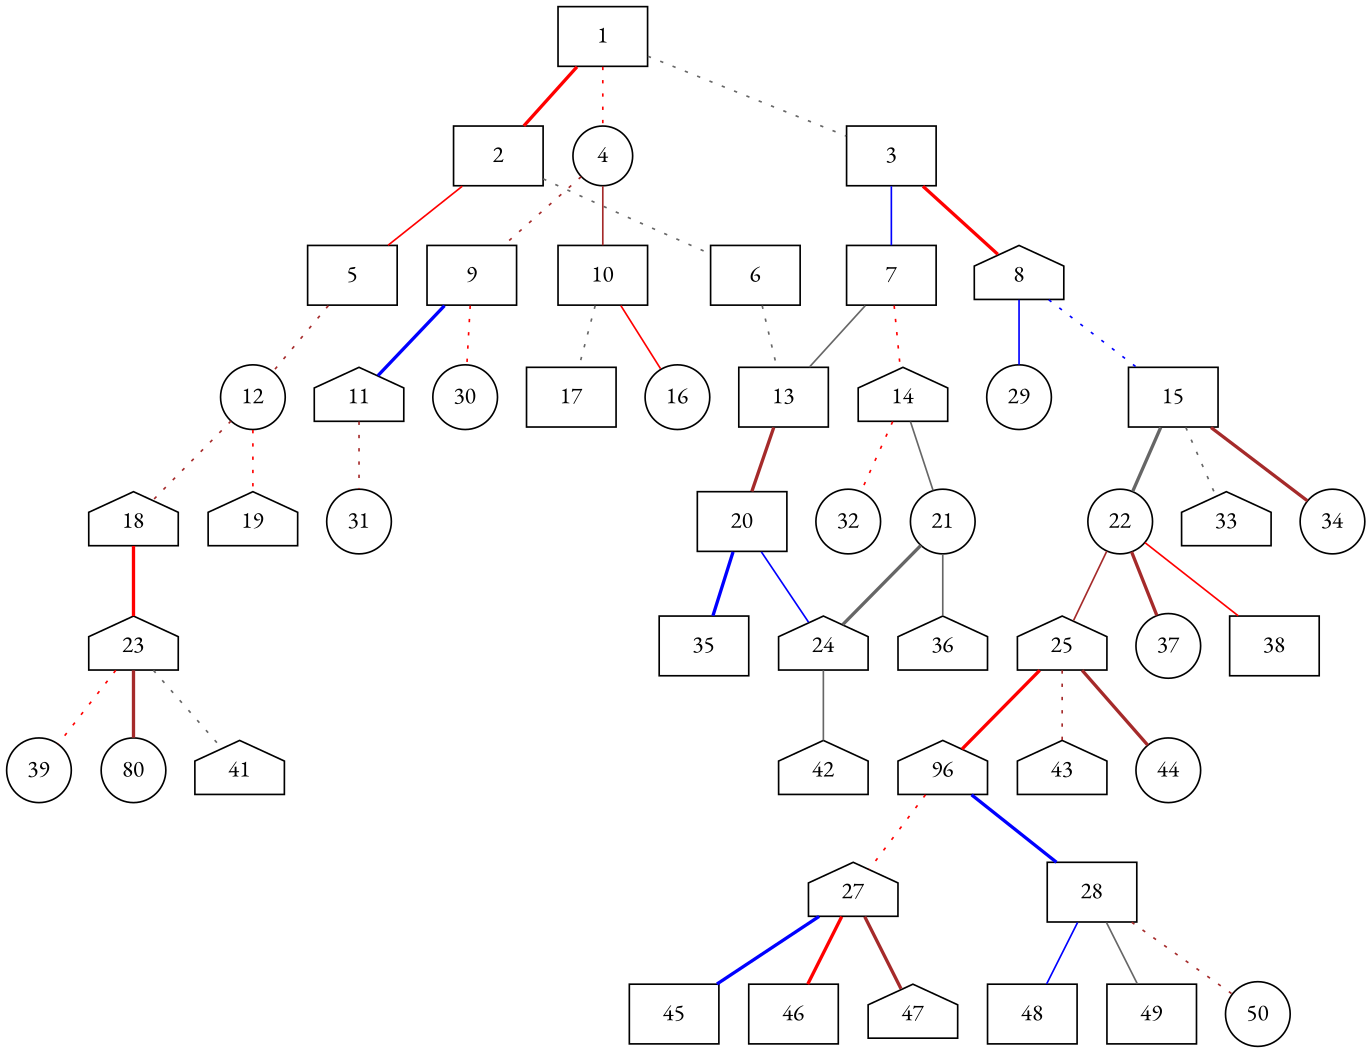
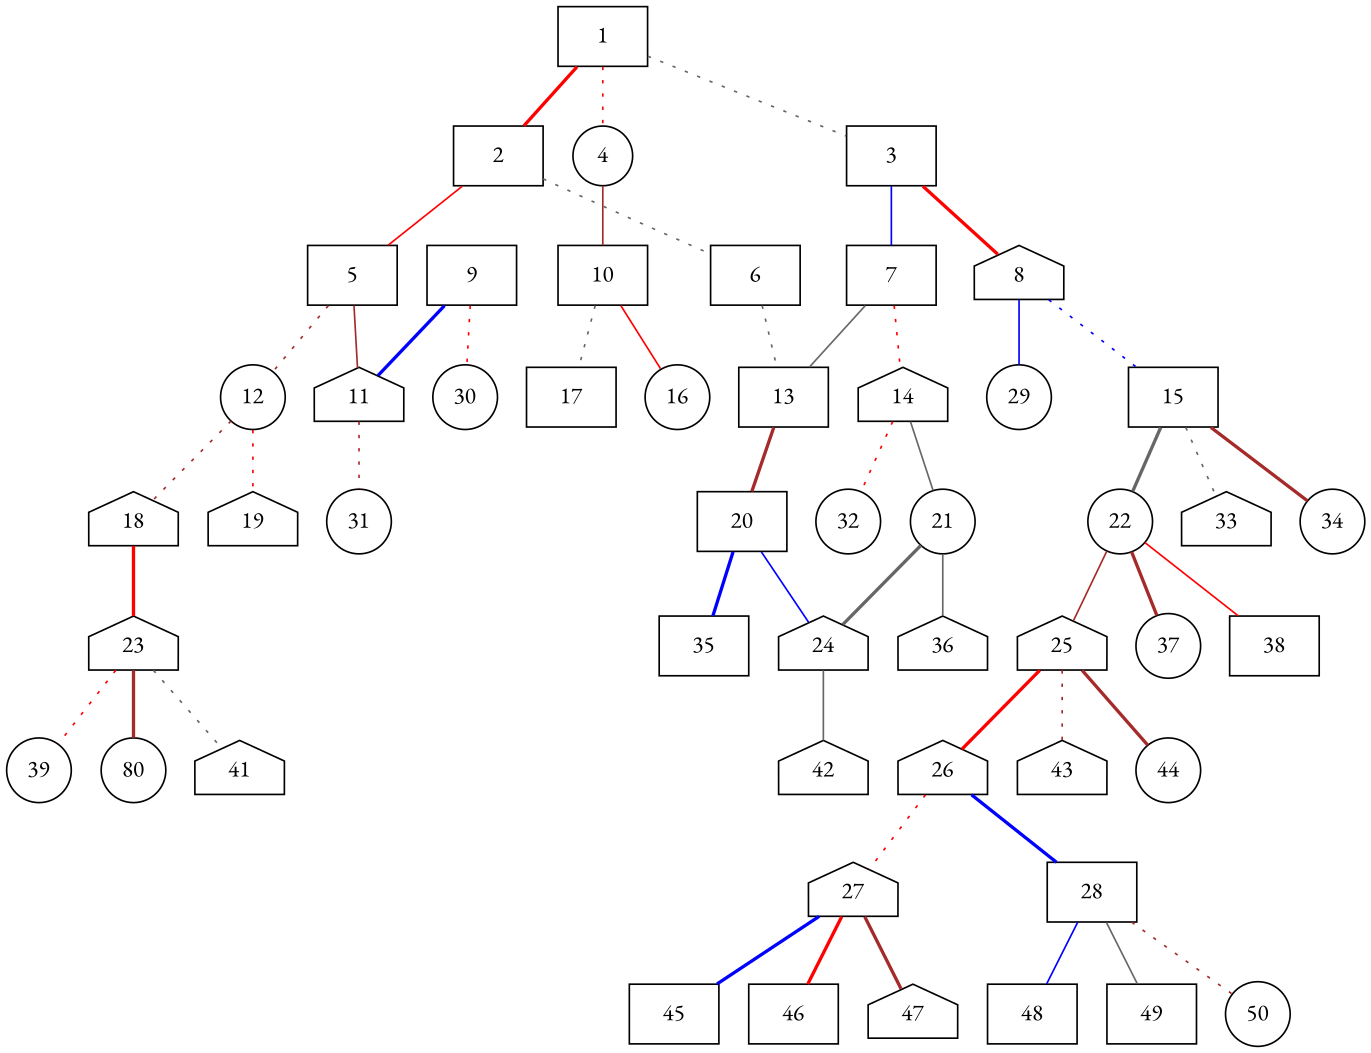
(542, 211) -> none
none -> (356, 337)
(943, 770) -> (943, 770)
